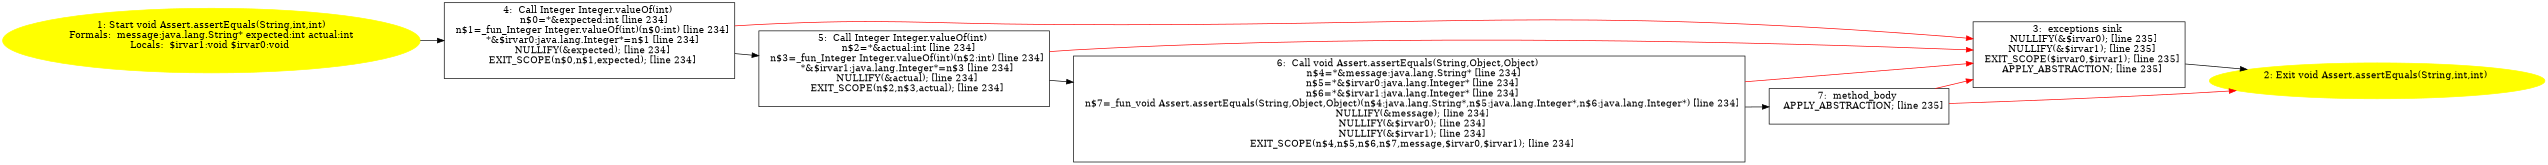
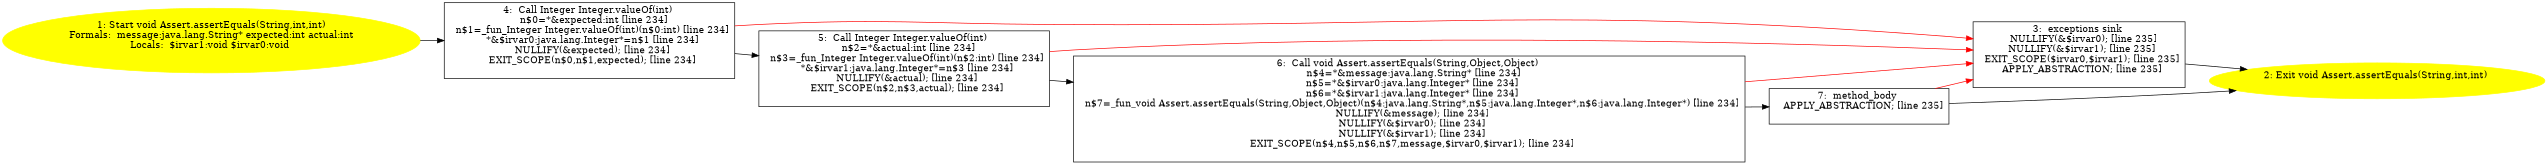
(2089, 98) -> (2089, 98)
